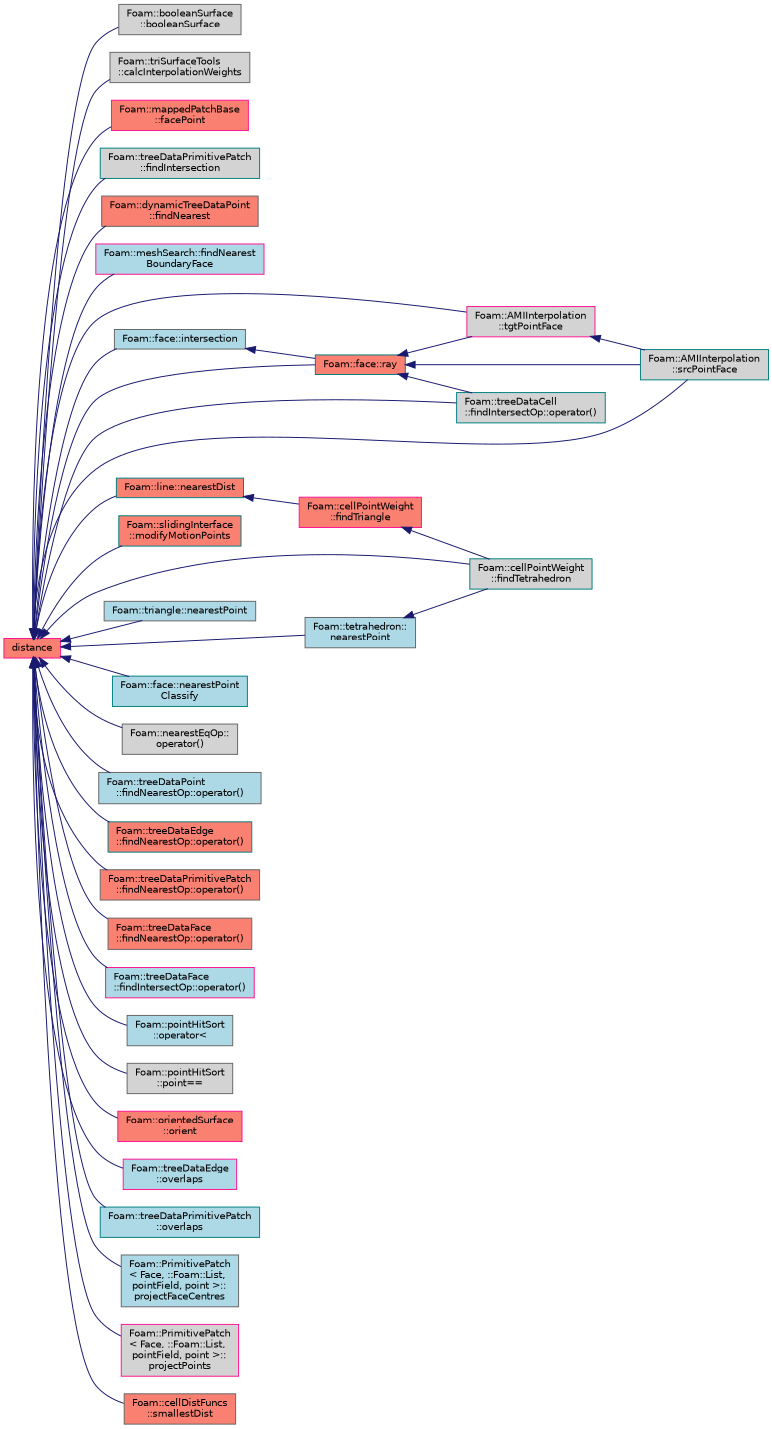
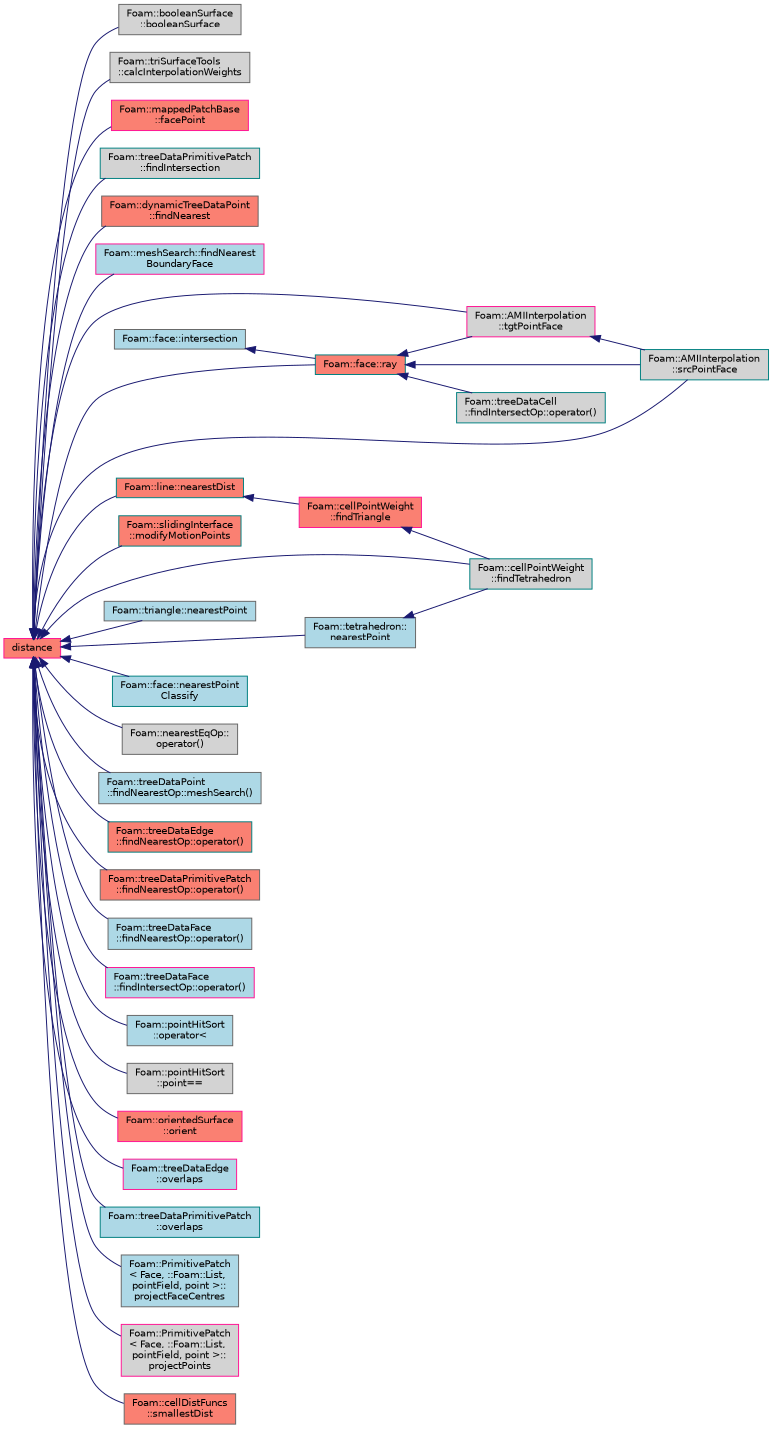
(172, 411) -> none
(58, 465) -> none
(180, 788) -> (180, 788)
(180, 934) -> (180, 934)
